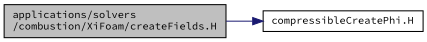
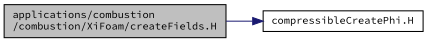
(115, 21) -> (115, 21)
